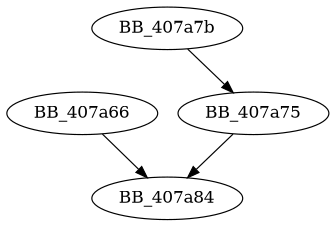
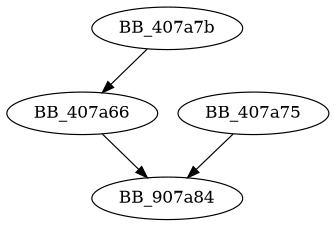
(206, 67) -> (129, 67)
(167, 198) -> (167, 198)
